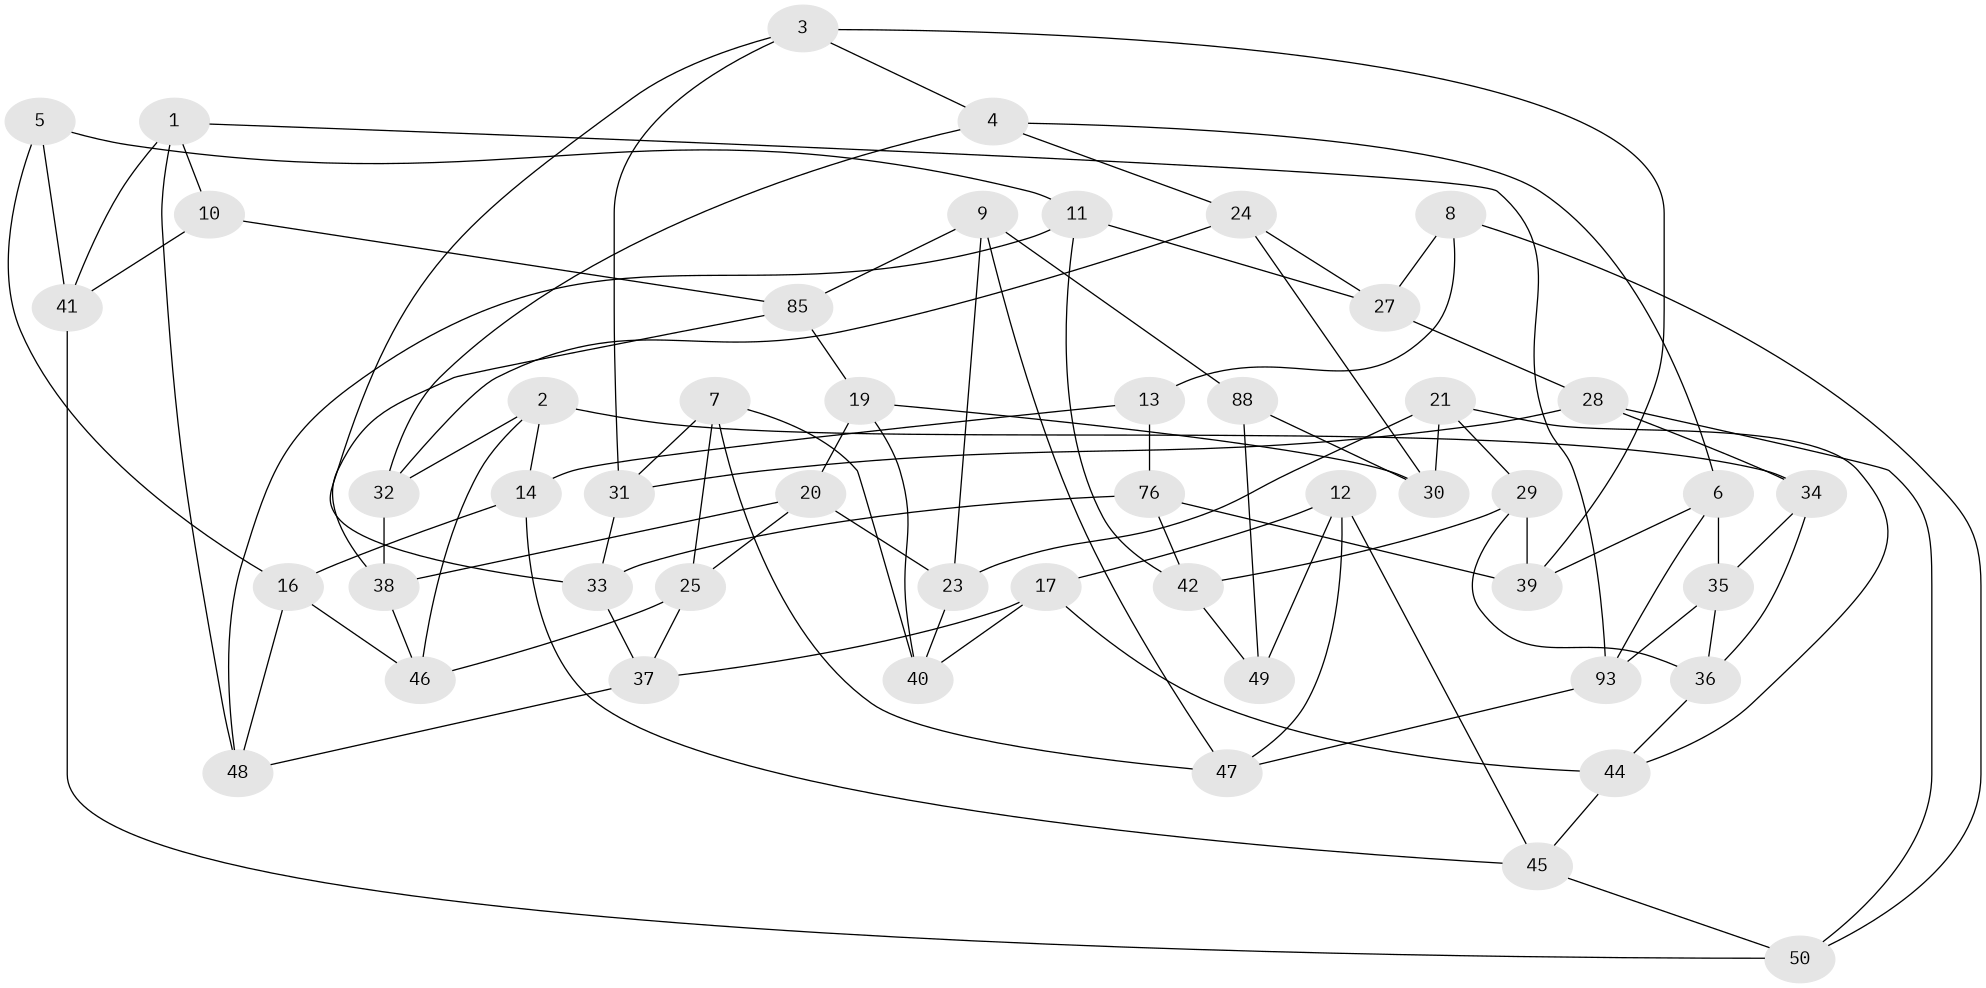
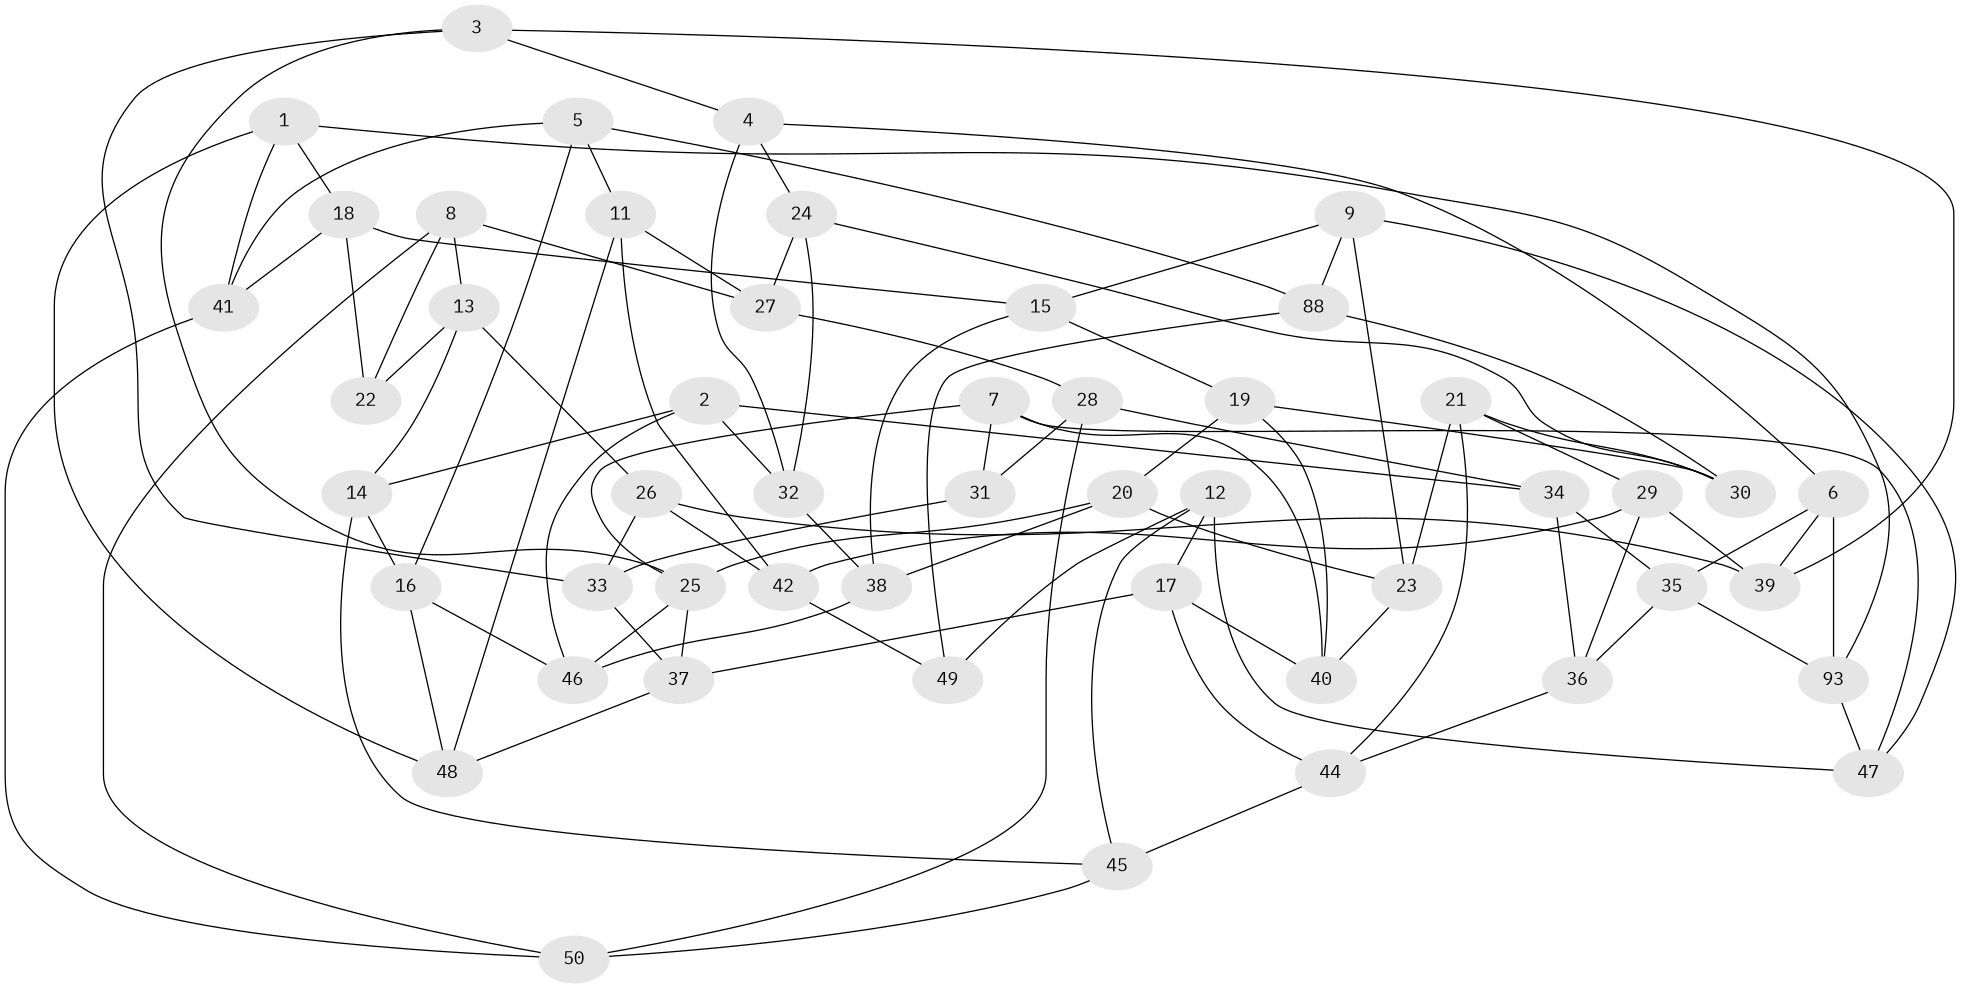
none -> (951, 200)
(209, 215) -> (344, 215)
(614, 219) -> (197, 389)
(798, 308) -> (1041, 308)
none -> (366, 401)
(1150, 494) -> (647, 494)
